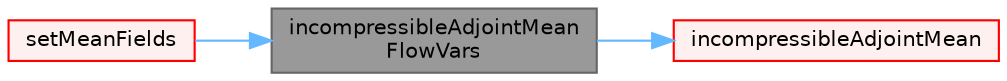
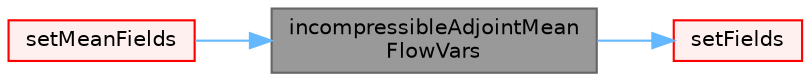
(836, 41) -> (738, 41)
